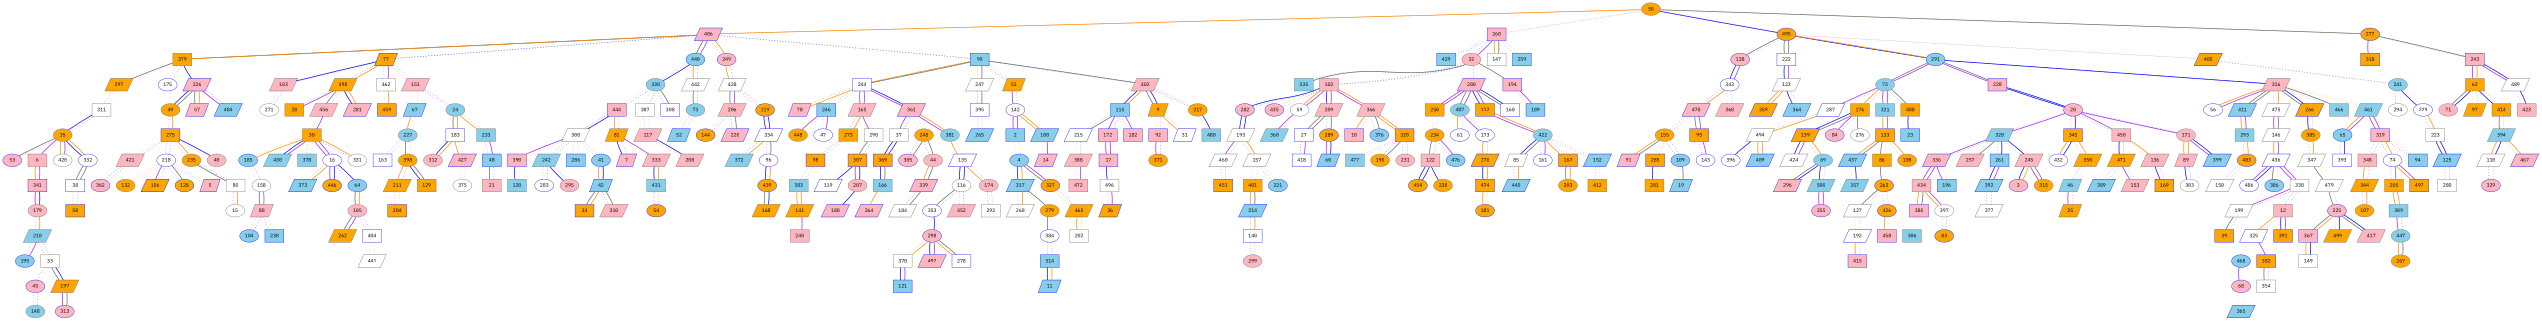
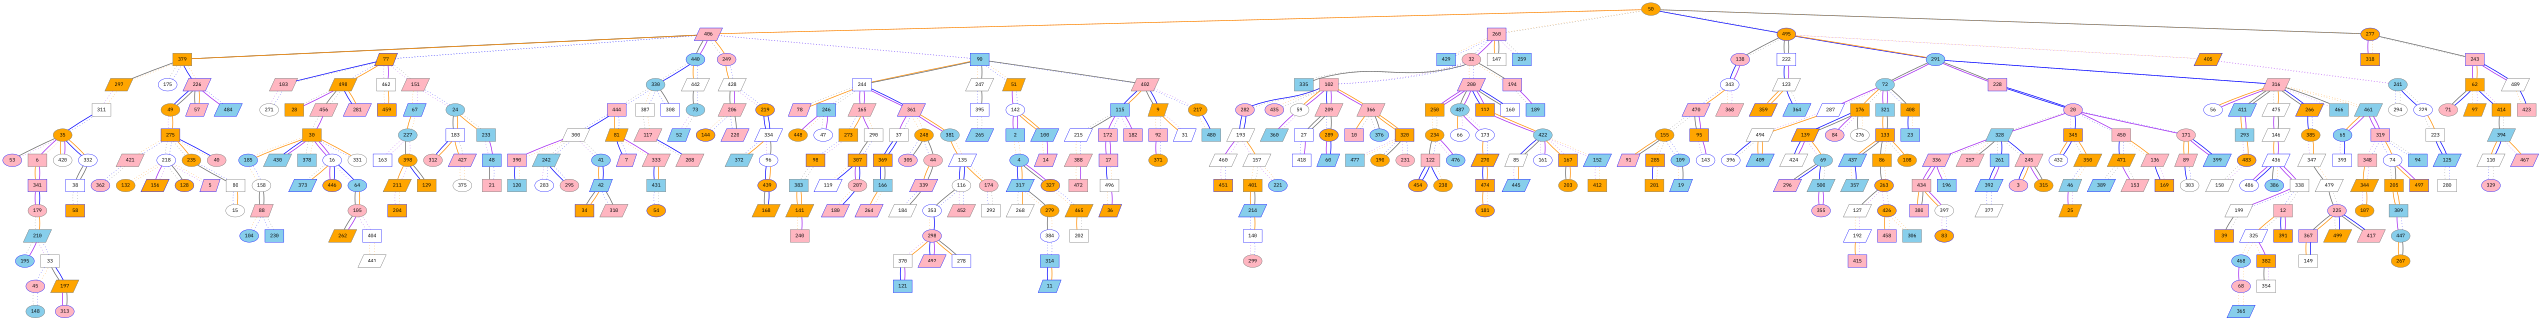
(1460, 135) -> (1460, 135)
(576, 160) -> none
